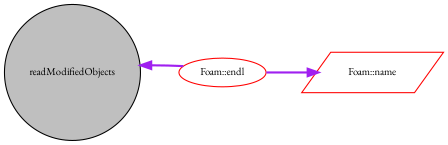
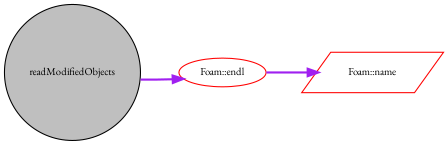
(167, 66) -> (157, 80)
